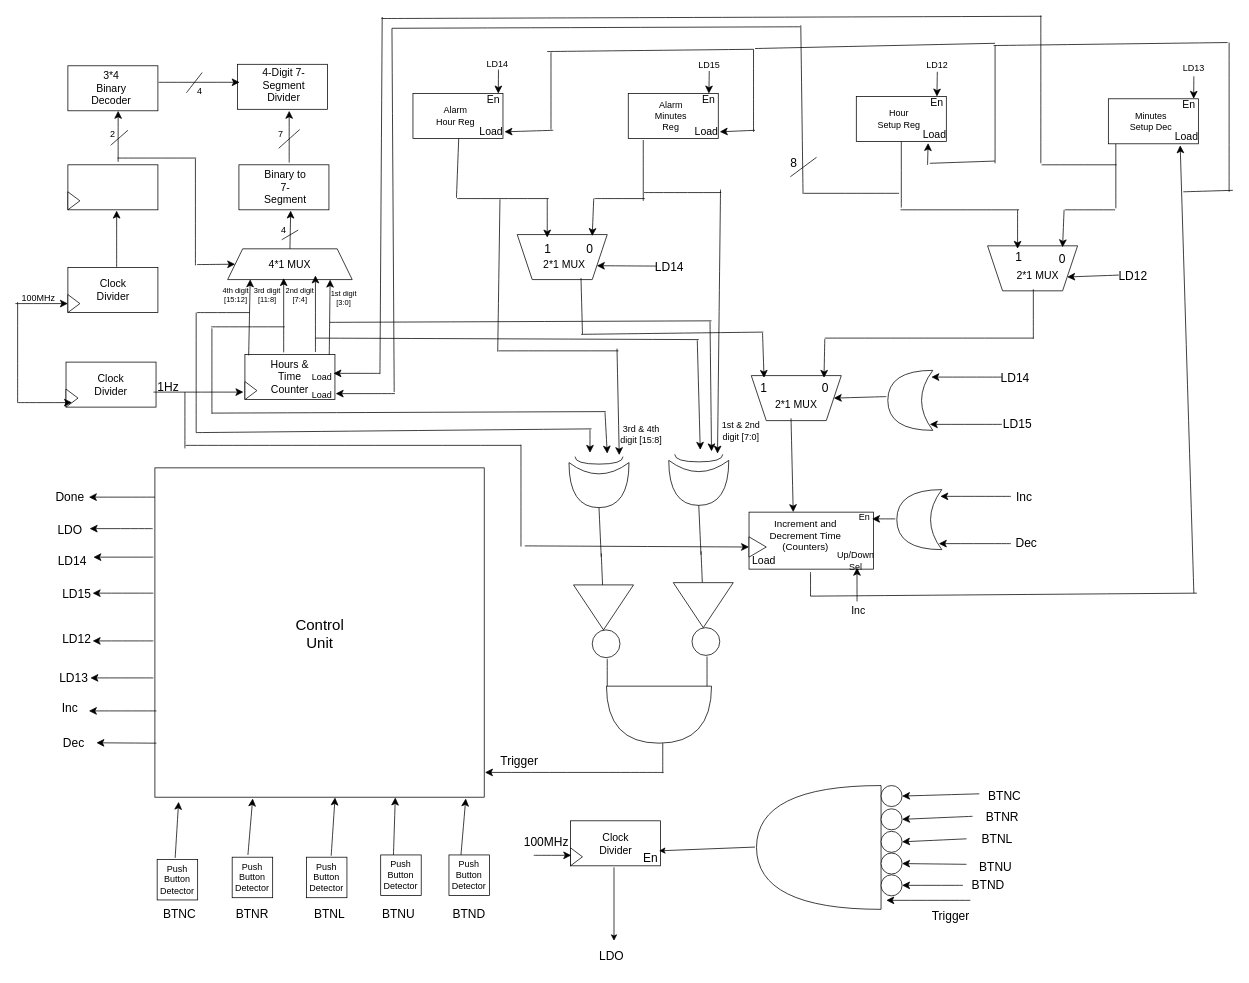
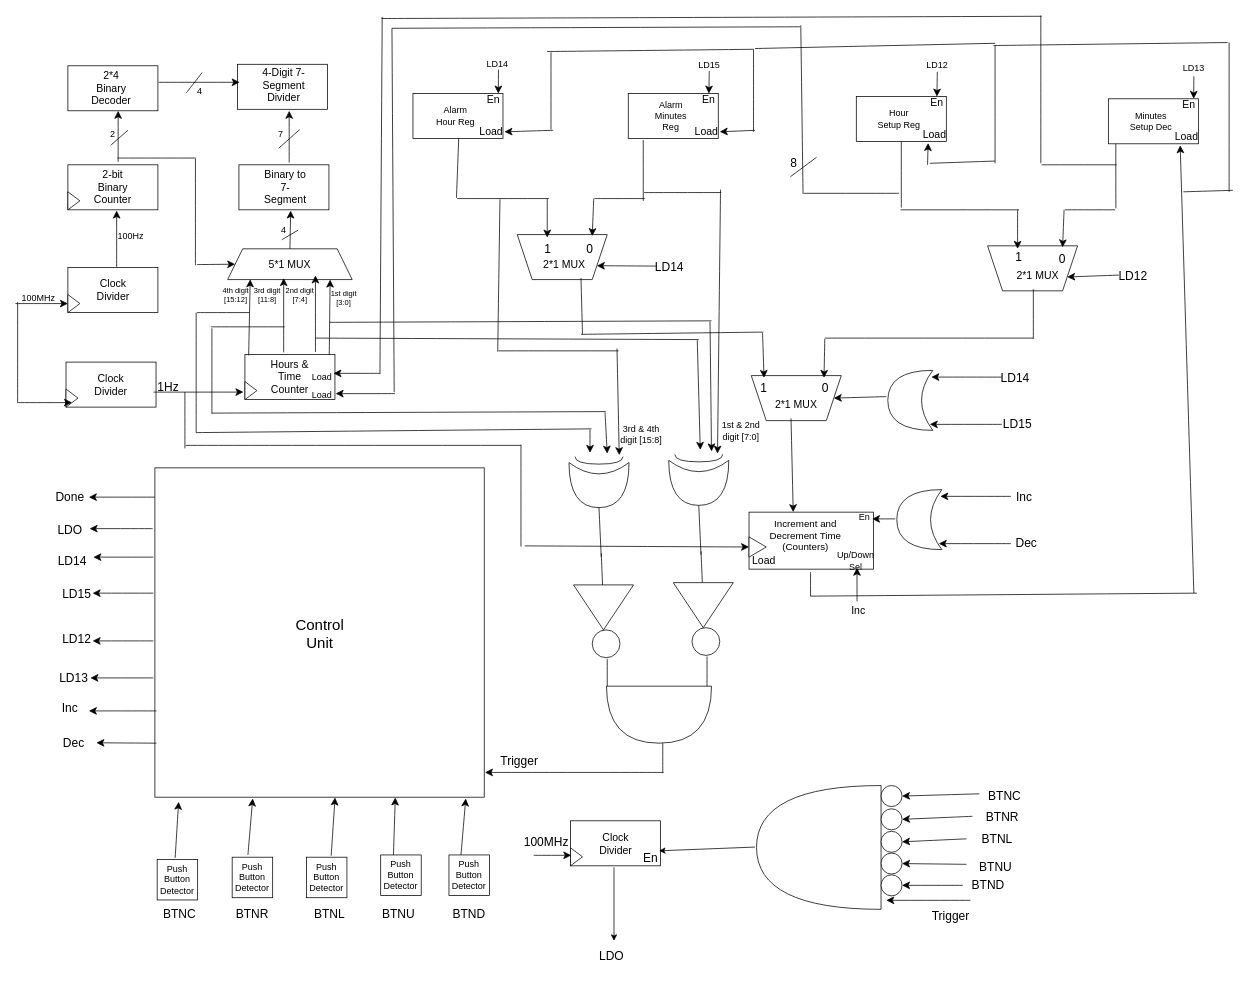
(111, 88) -> (111, 88)
none -> (113, 187)
none -> (131, 236)
(290, 264) -> (290, 264)
